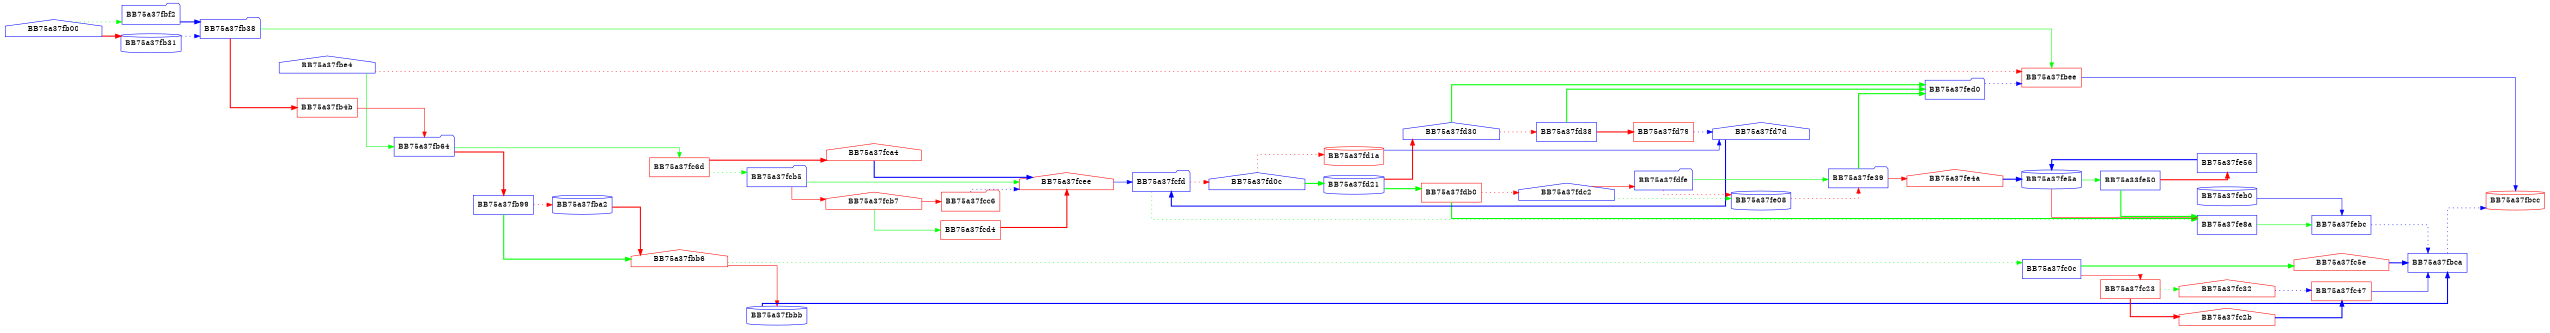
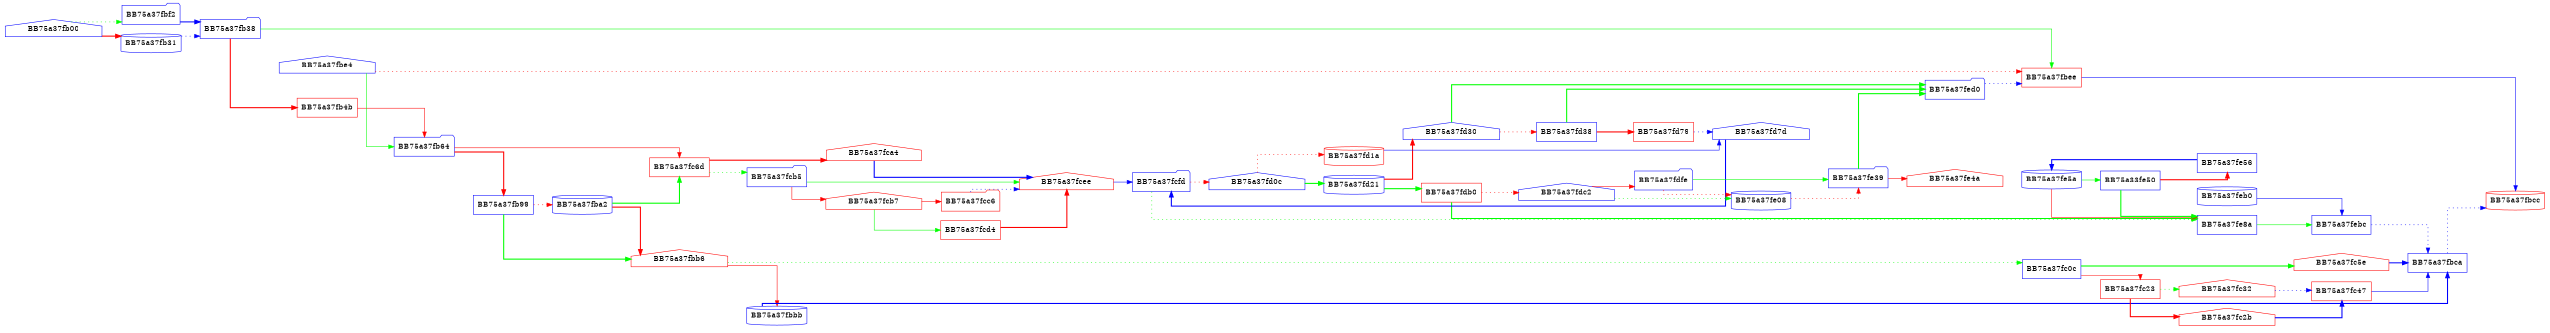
(569, 148) -> (569, 148)
(2010, 179) -> none
none -> (656, 203)
